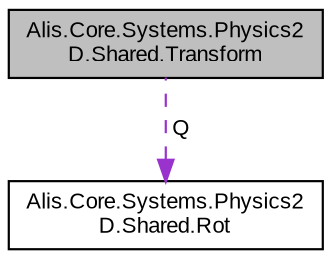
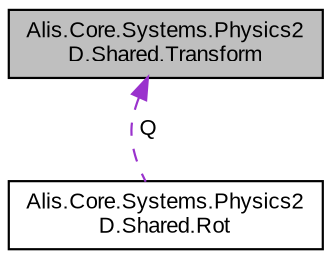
(166, 119) -> (132, 140)
